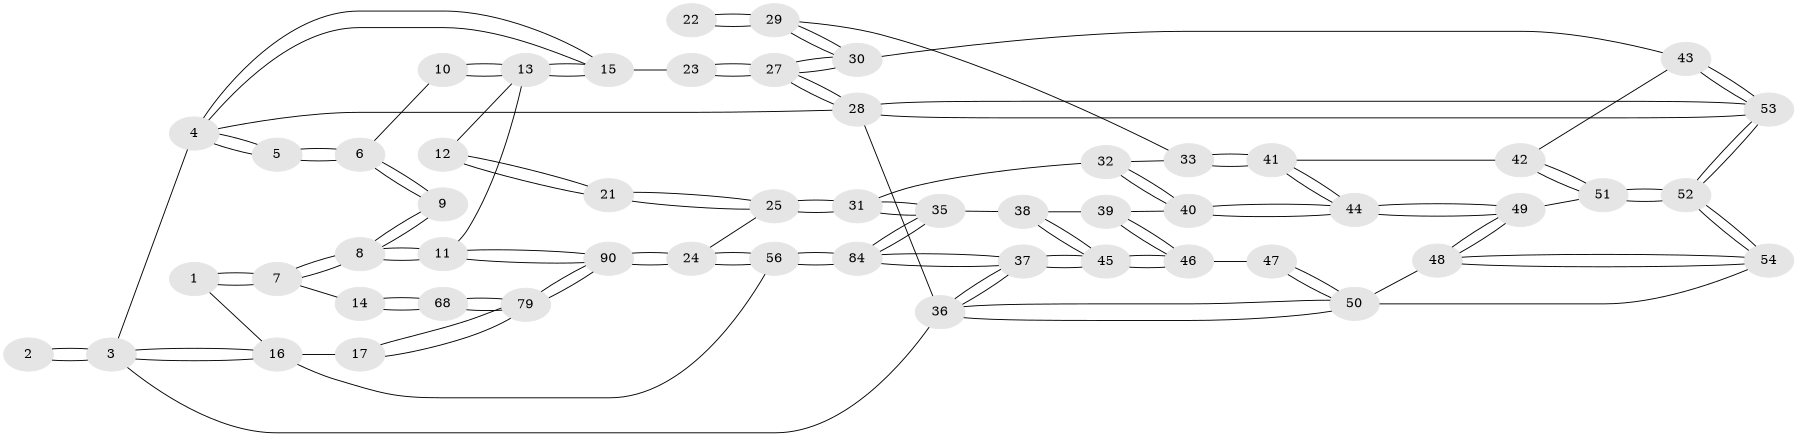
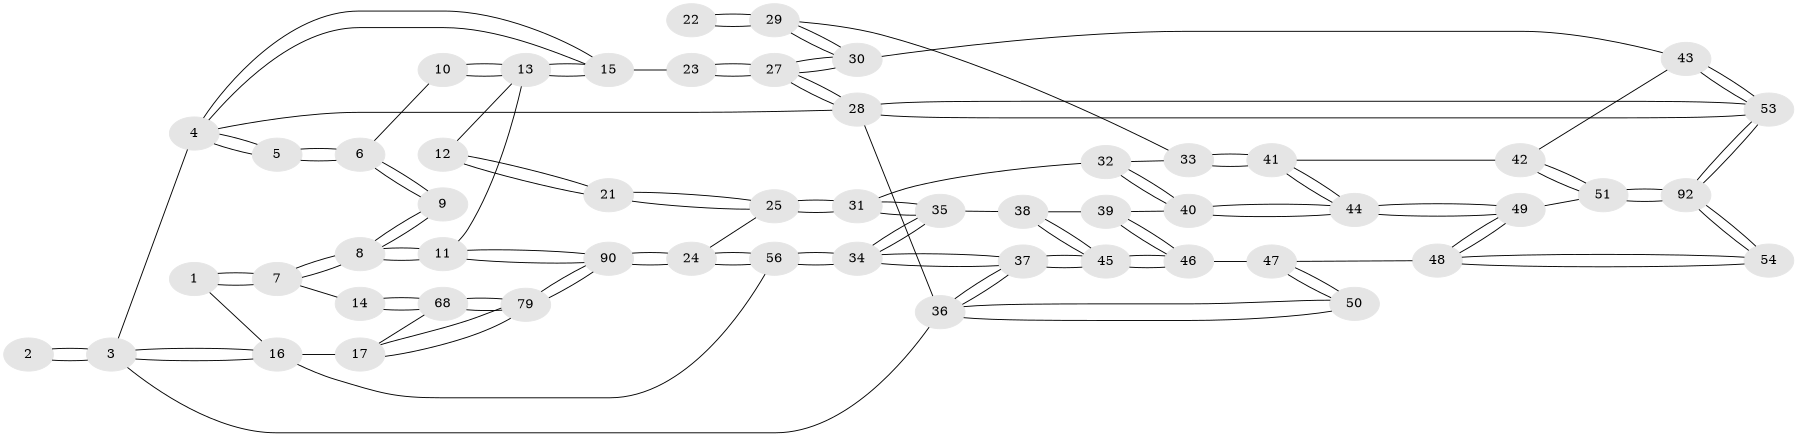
(1686, 195) -> (1686, 195)
(857, 259) -> (857, 259)
(1396, 282) -> (1355, 261)
(1566, 304) -> none
none -> (402, 329)
